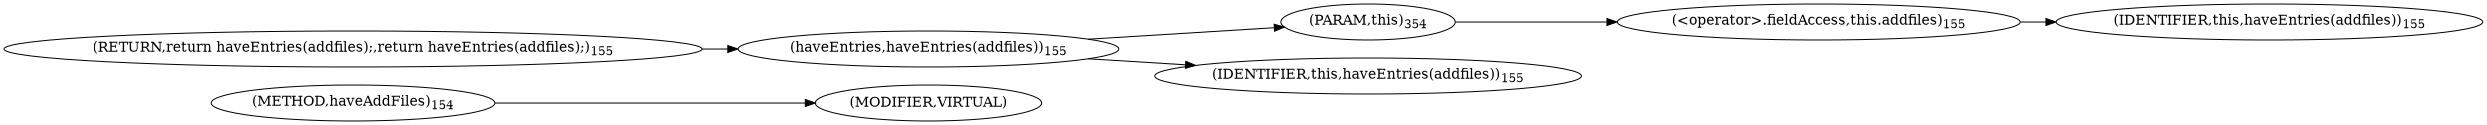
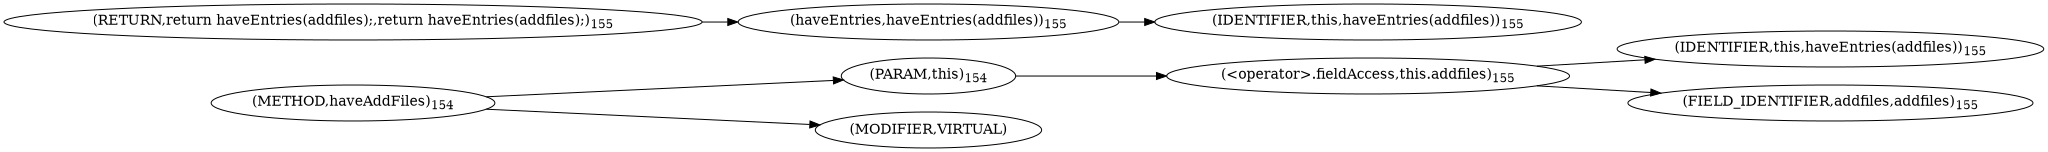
(1416, 20) -> (976, 74)
(1181, 33) -> (660, 89)
none -> (1830, 103)
